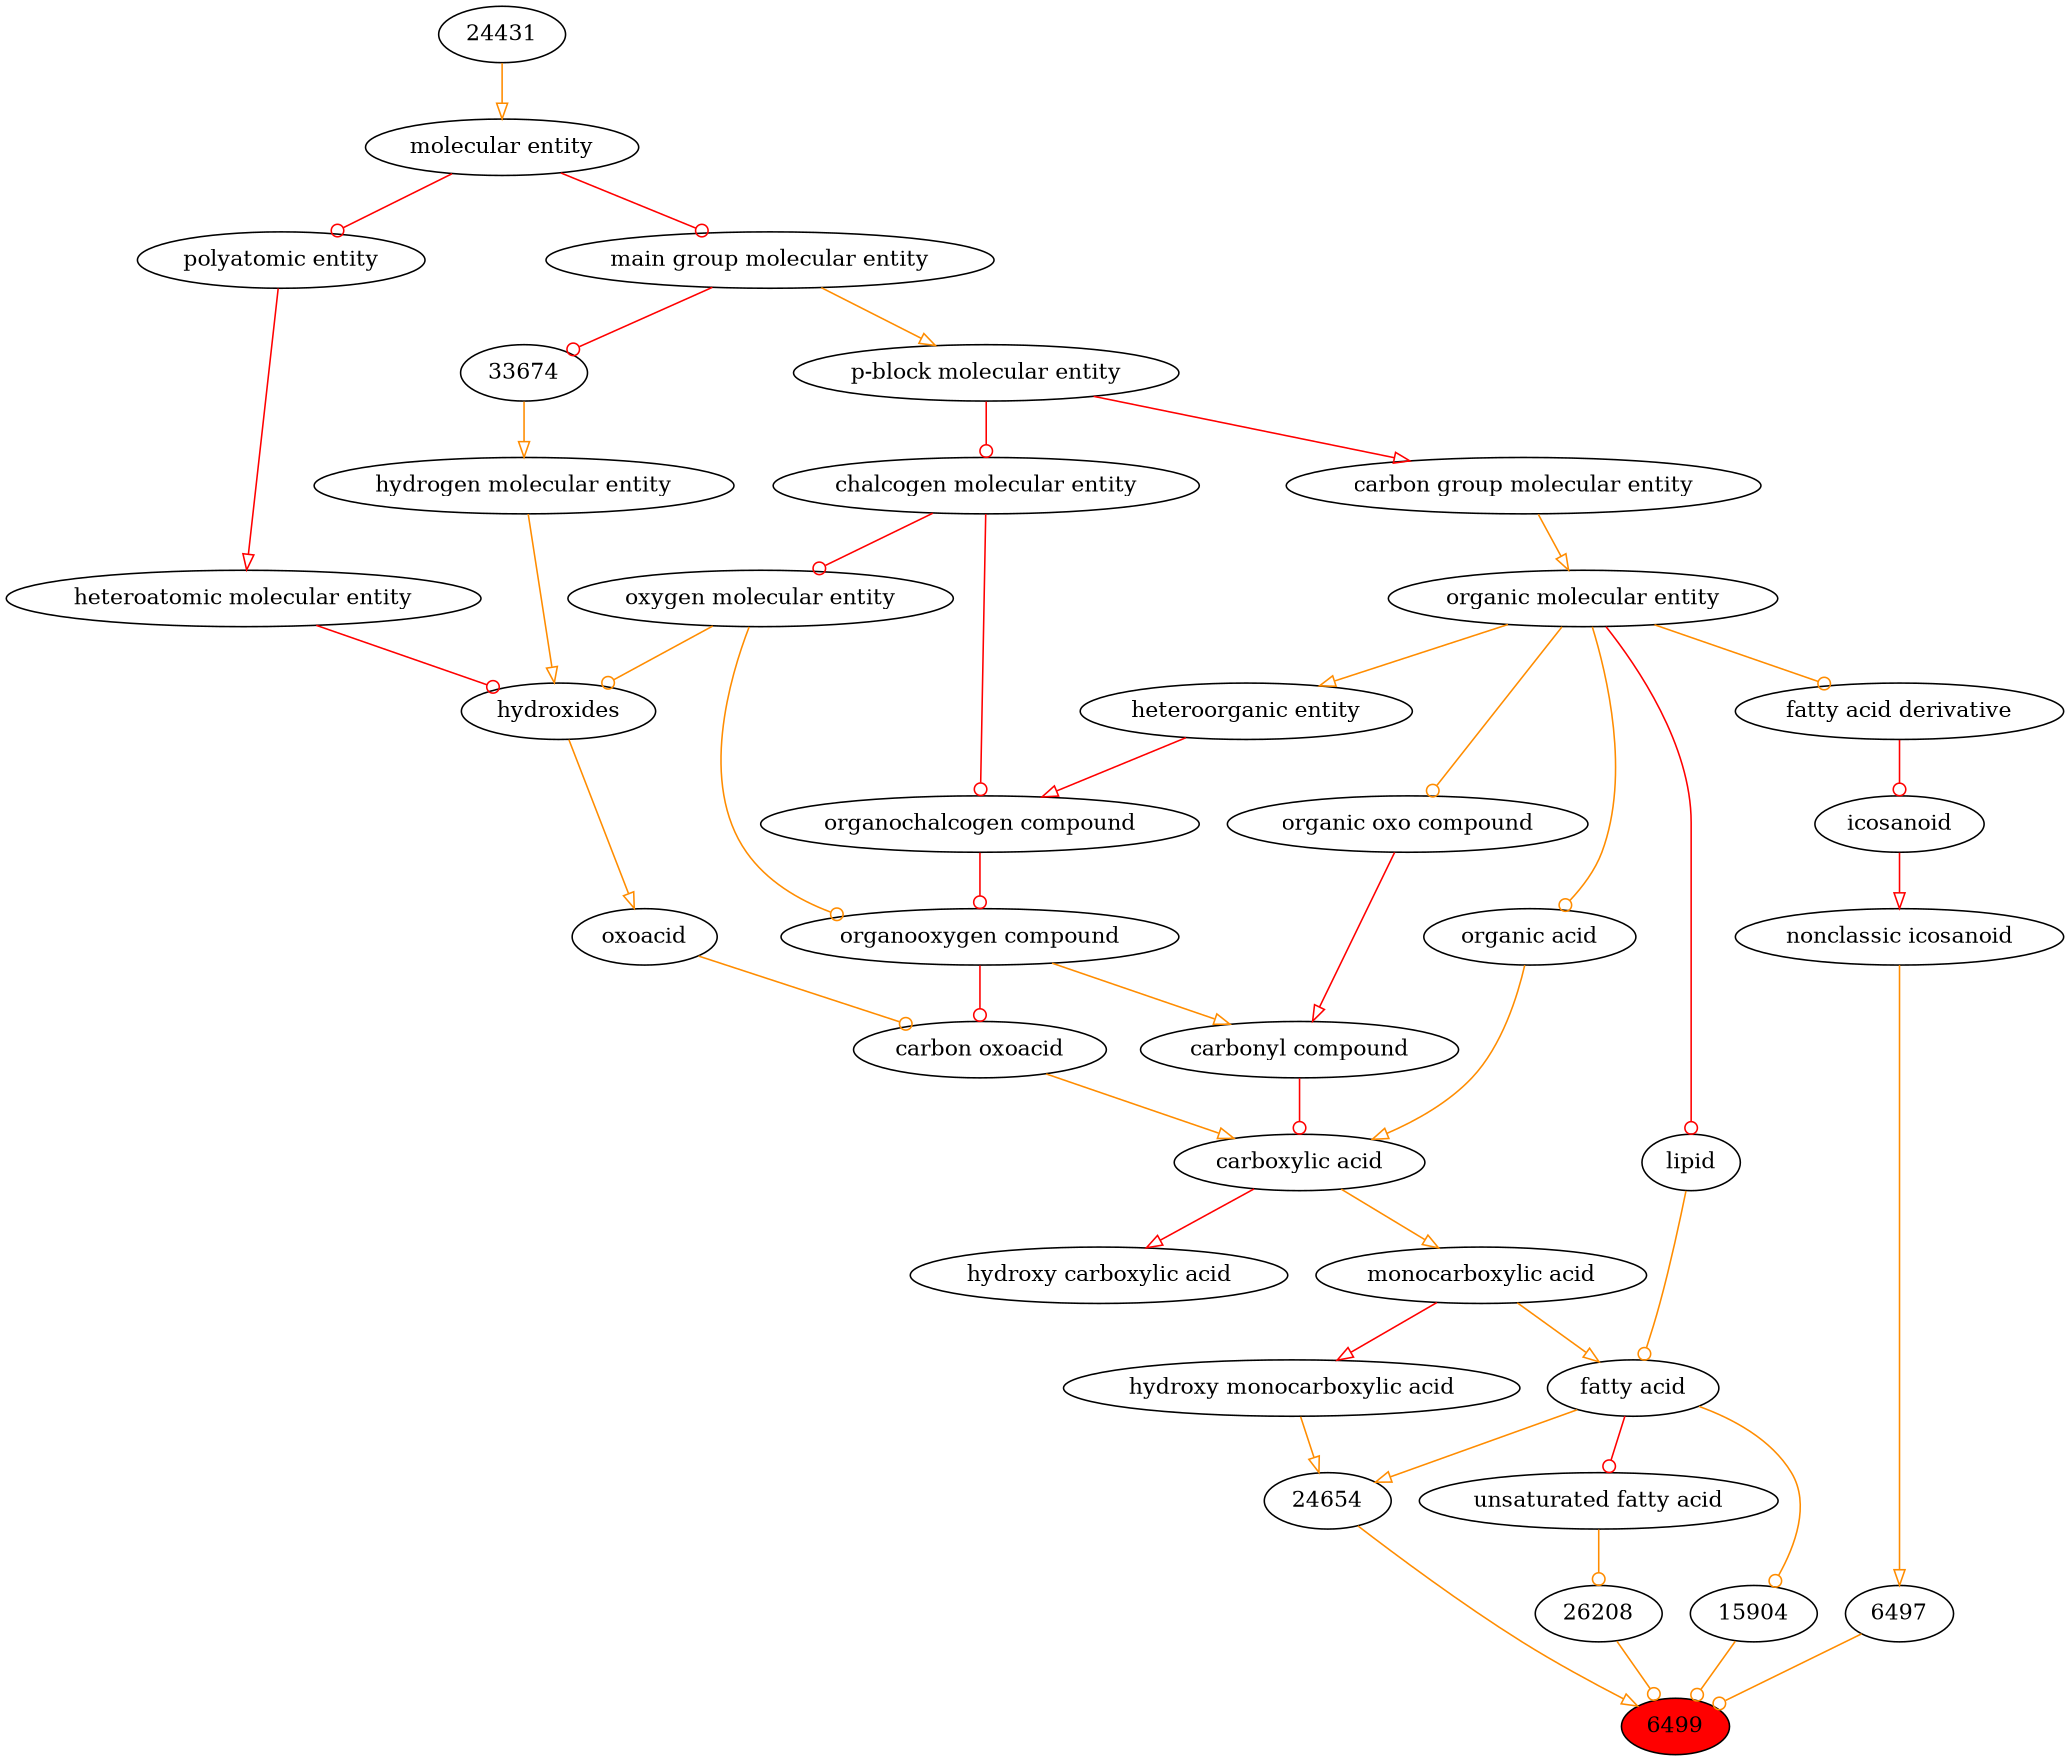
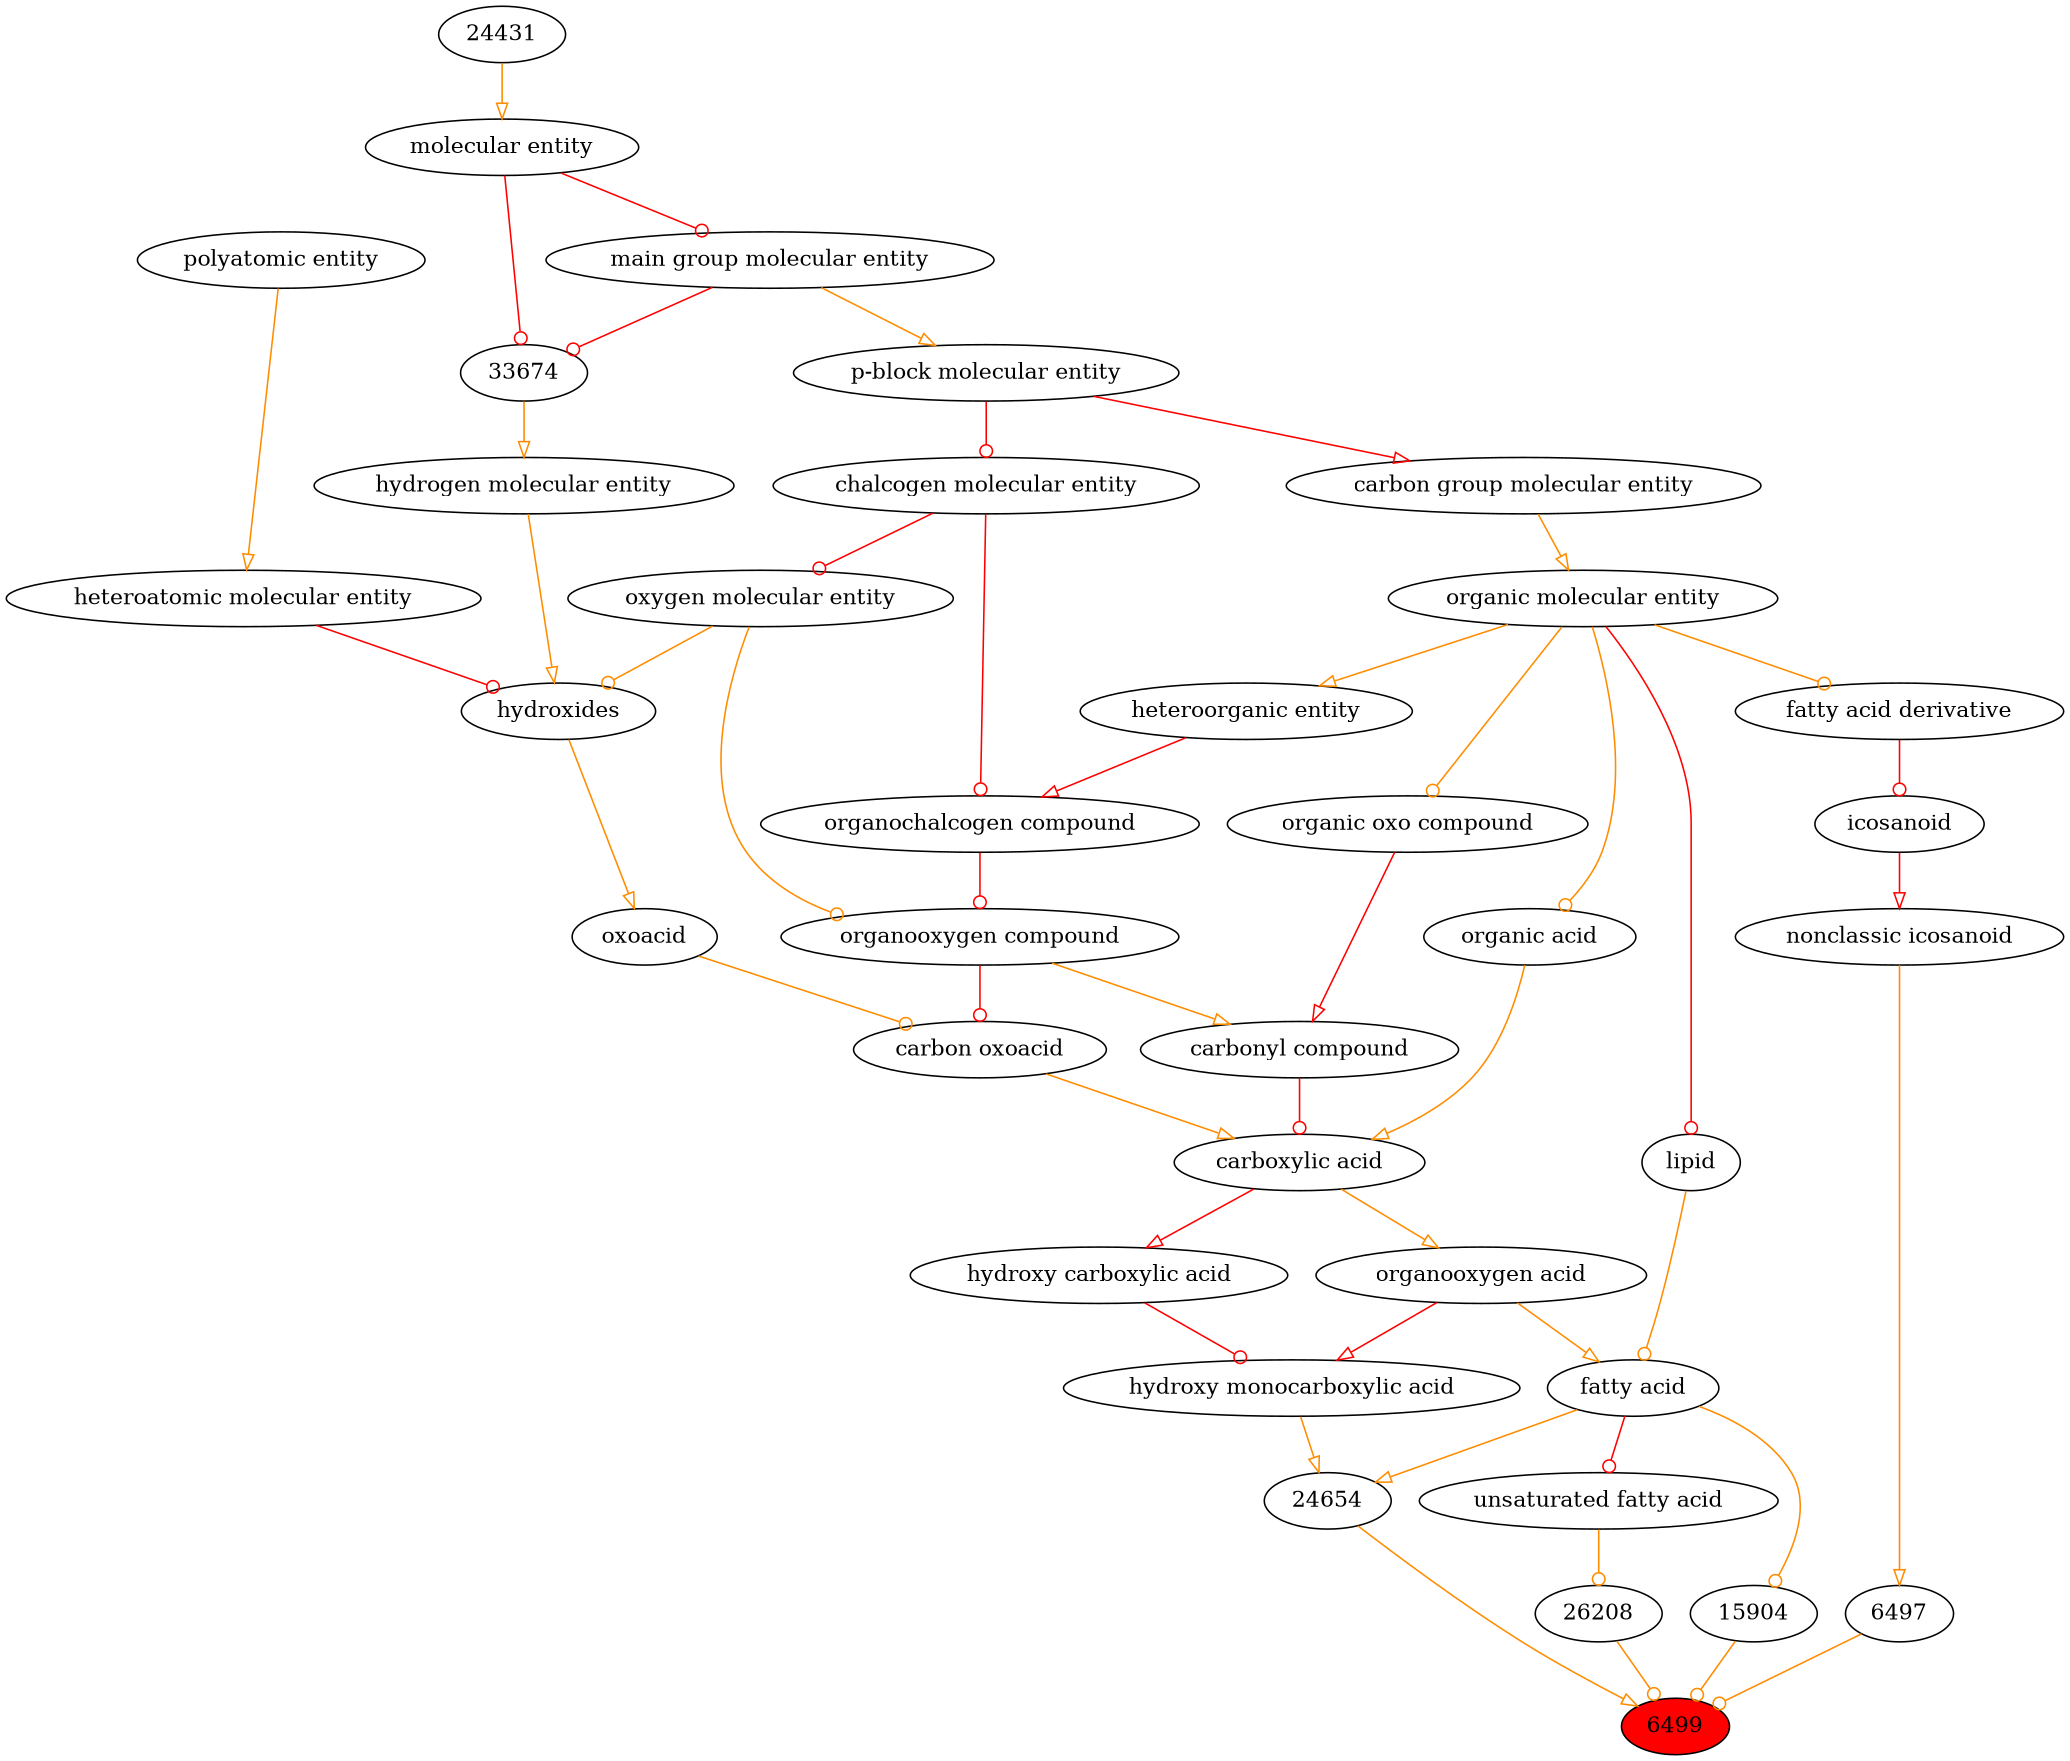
(398, 201) -> (512, 253)
(263, 421) -> (263, 421)
(1481, 1275) -> (1481, 1275)
none -> (1190, 1328)
